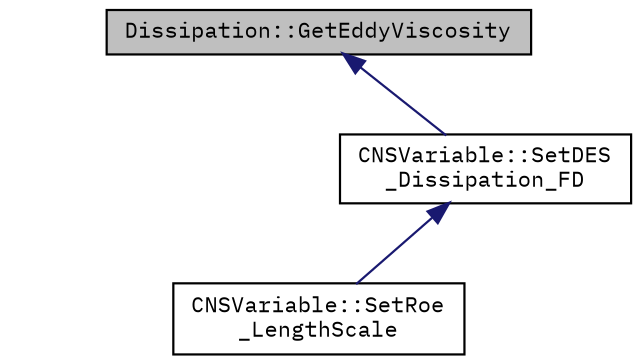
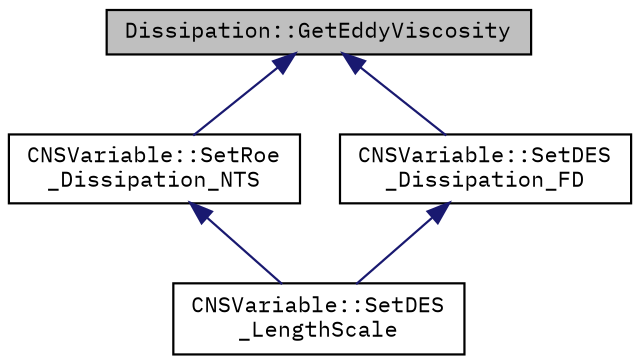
none -> (154, 169)
(319, 319) -> (319, 319)
